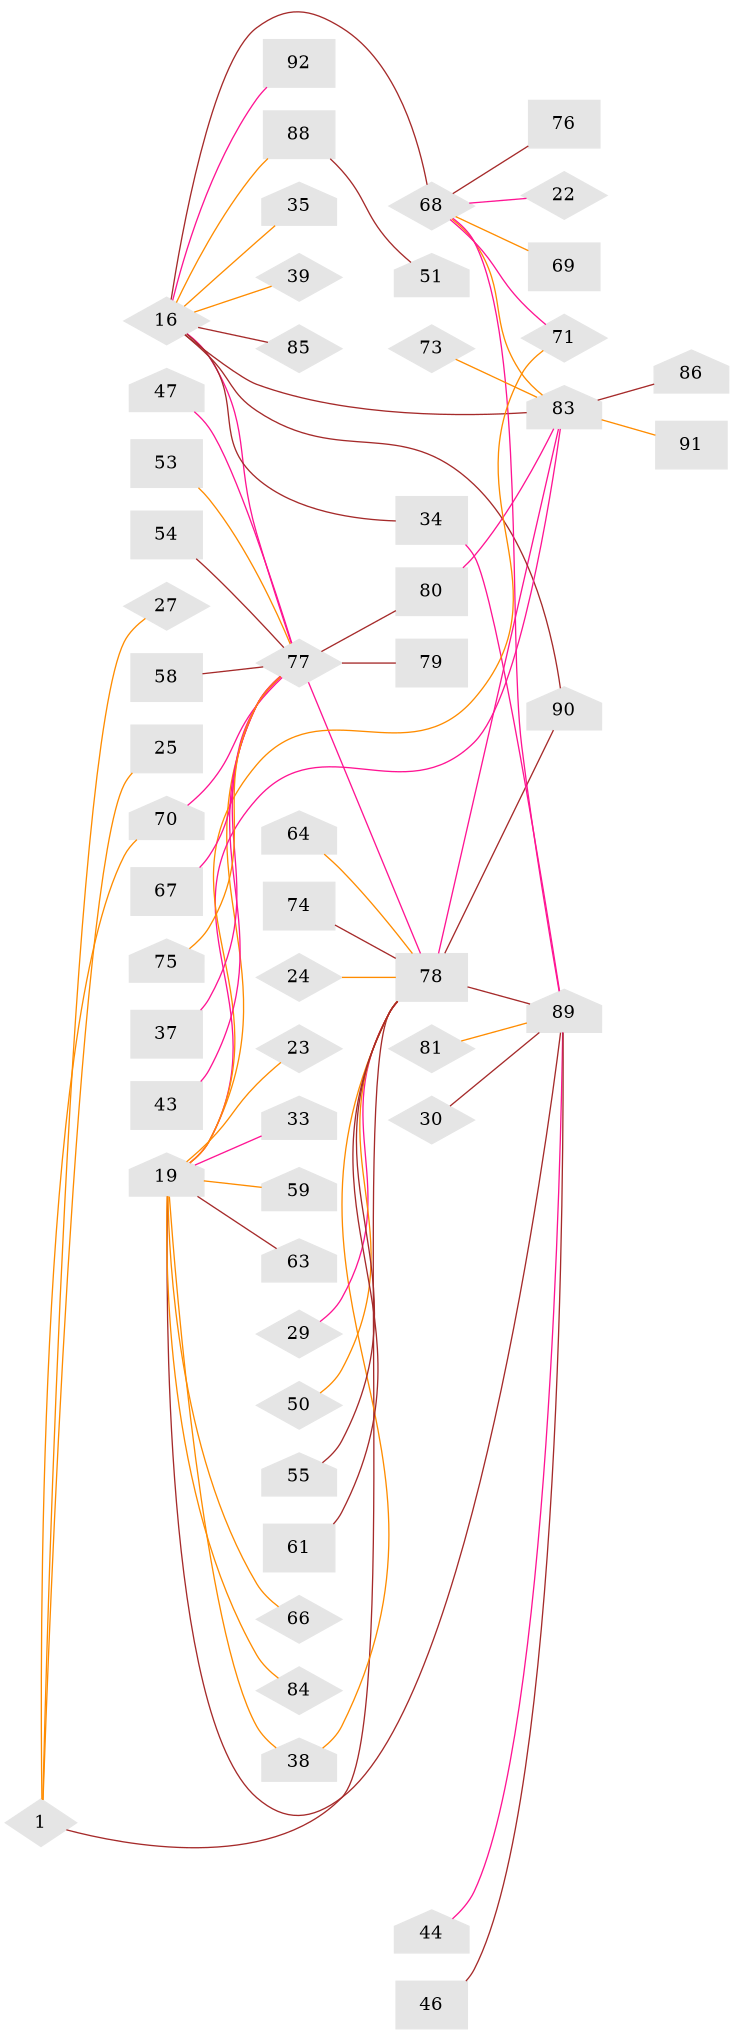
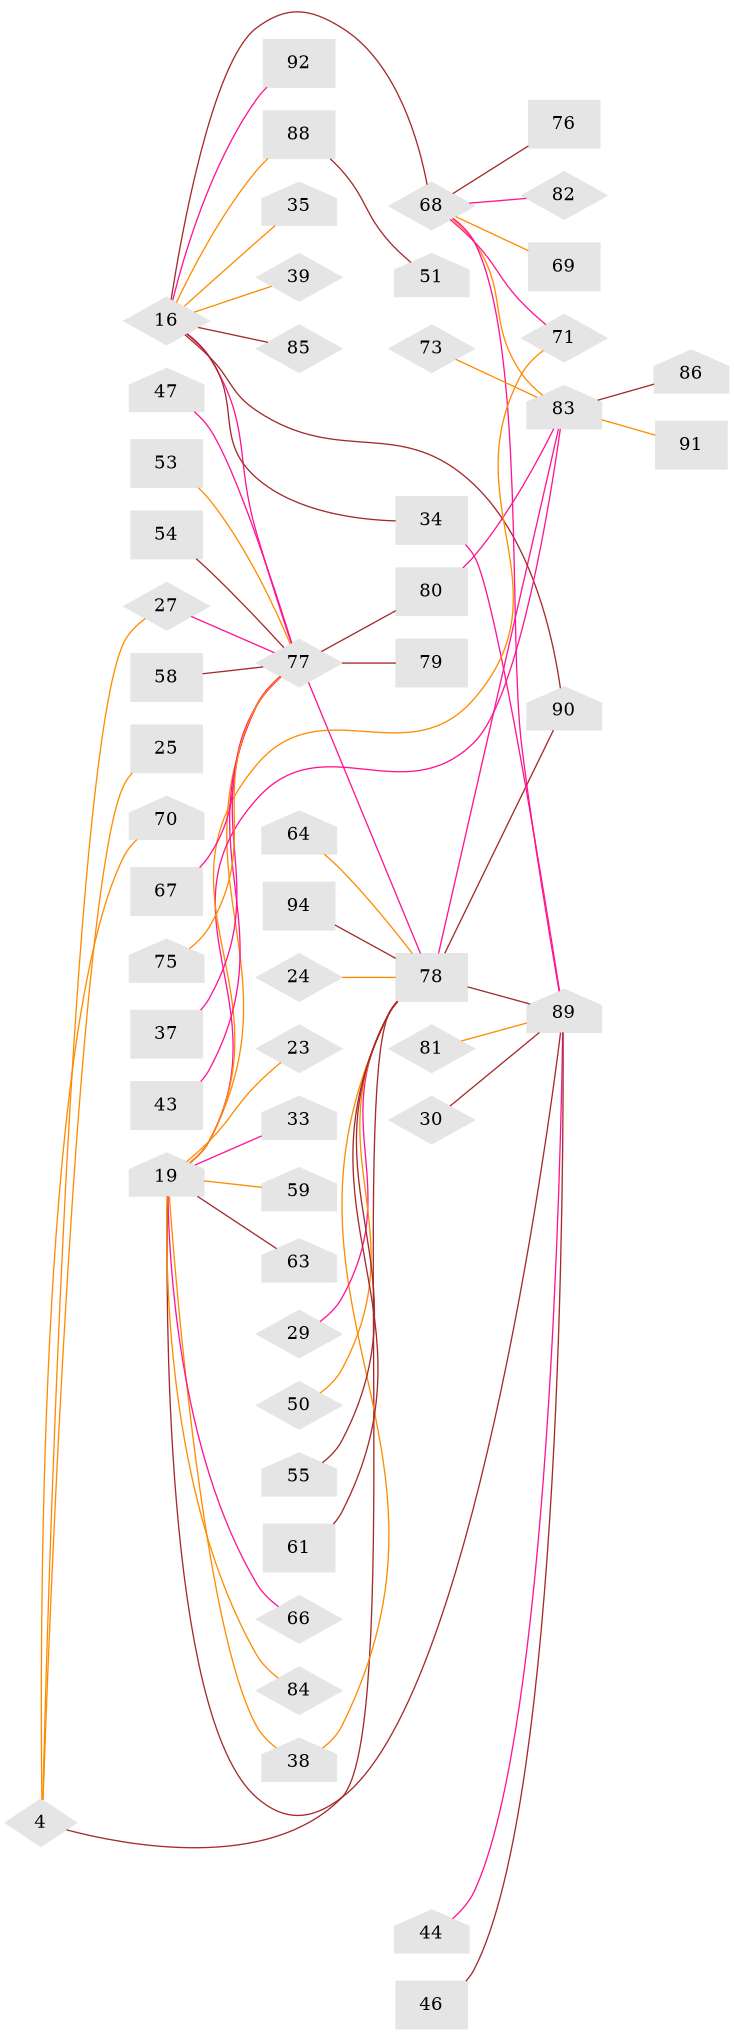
(564, 195) -> (564, 195)
(347, 406) -> none
(230, 753) -> (233, 635)
(299, 906) -> (299, 906)
(204, 1453) -> (204, 1453)
(41, 1823) -> (41, 1823)
